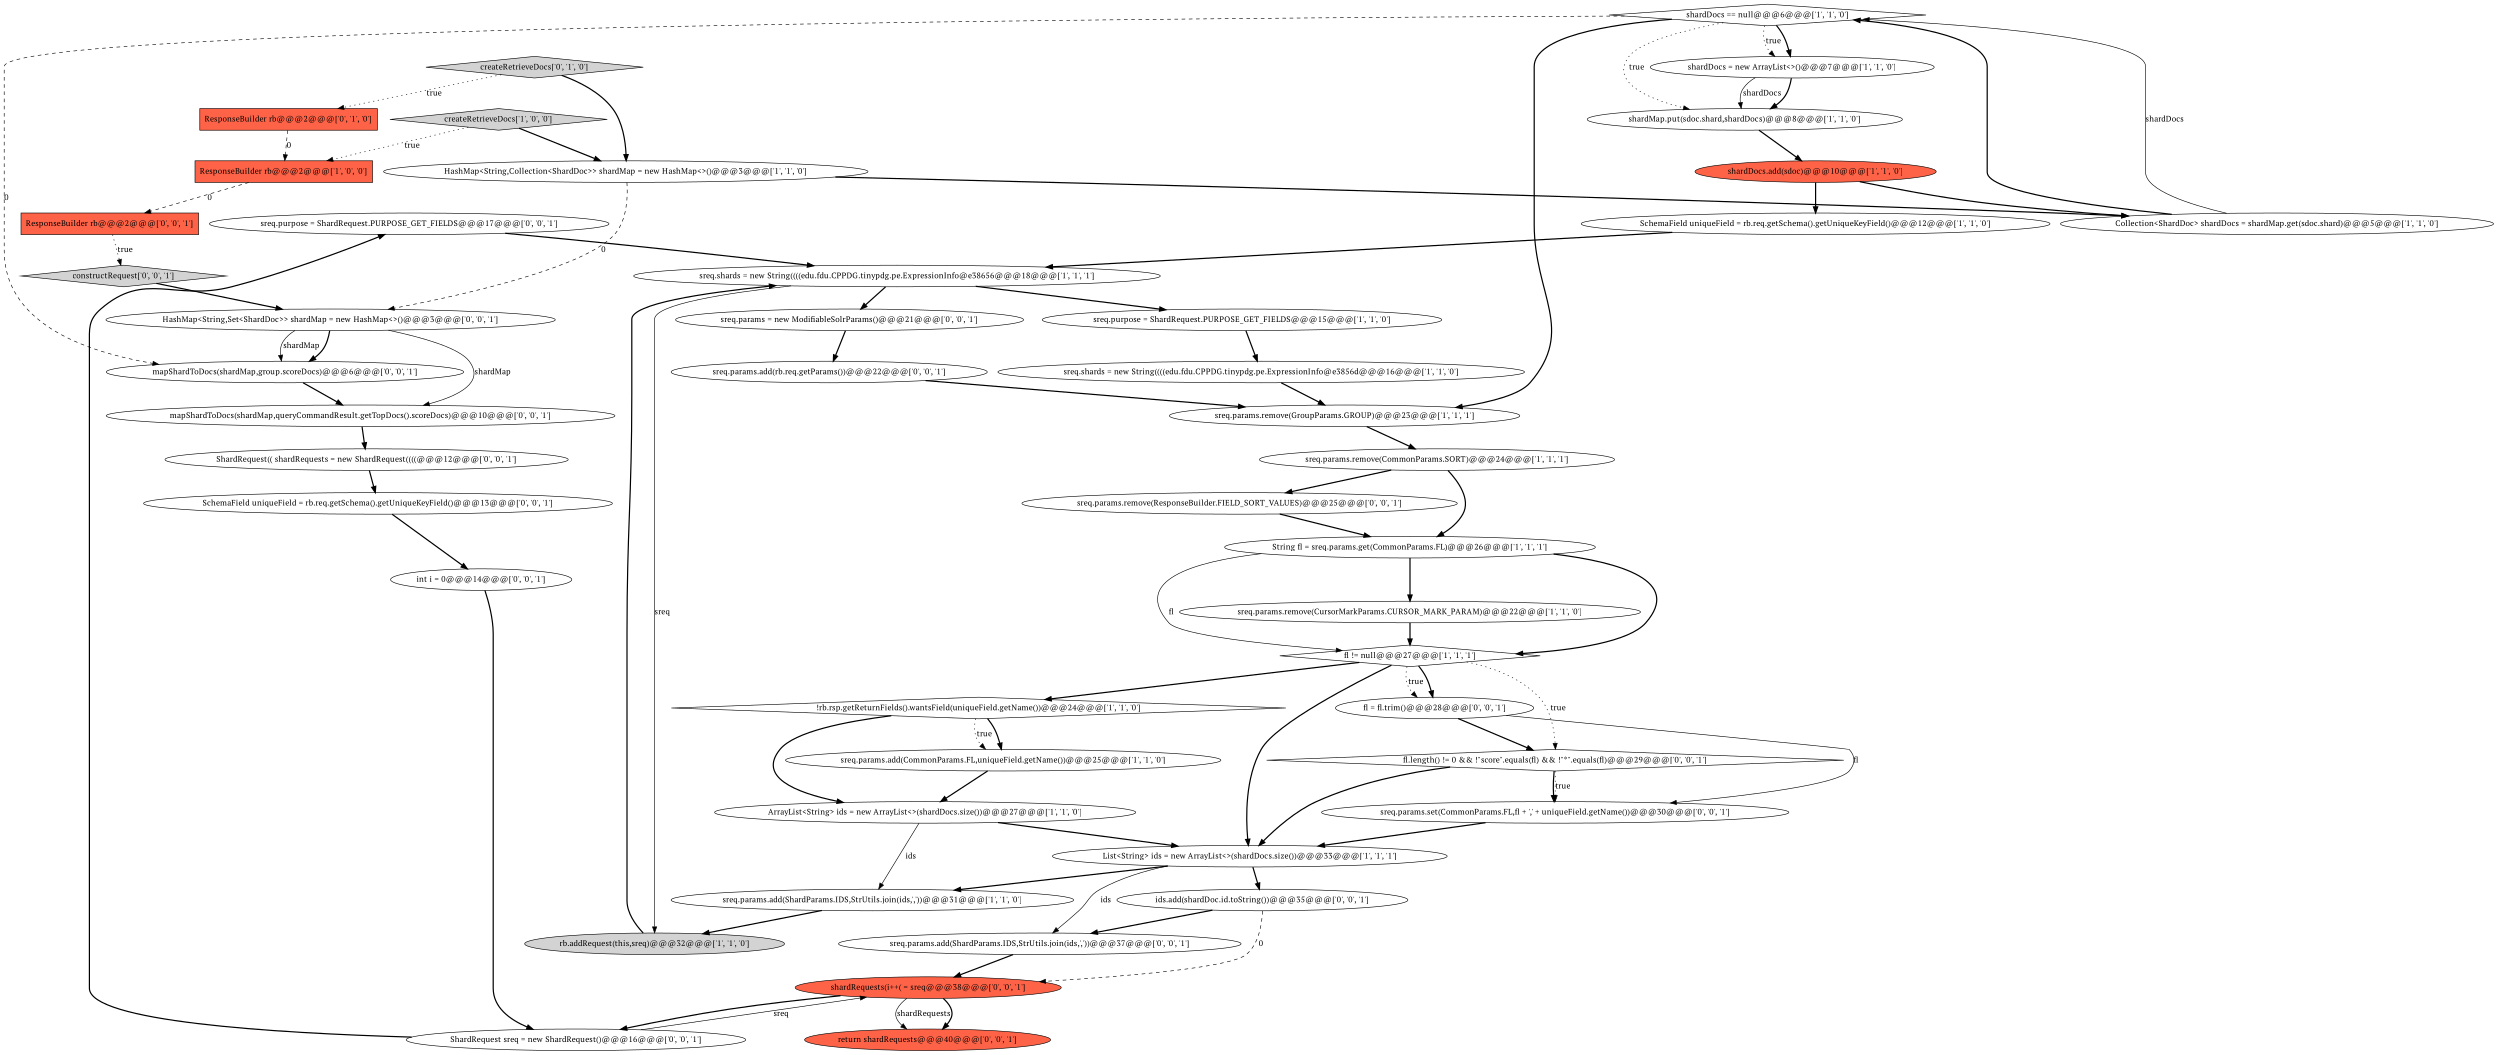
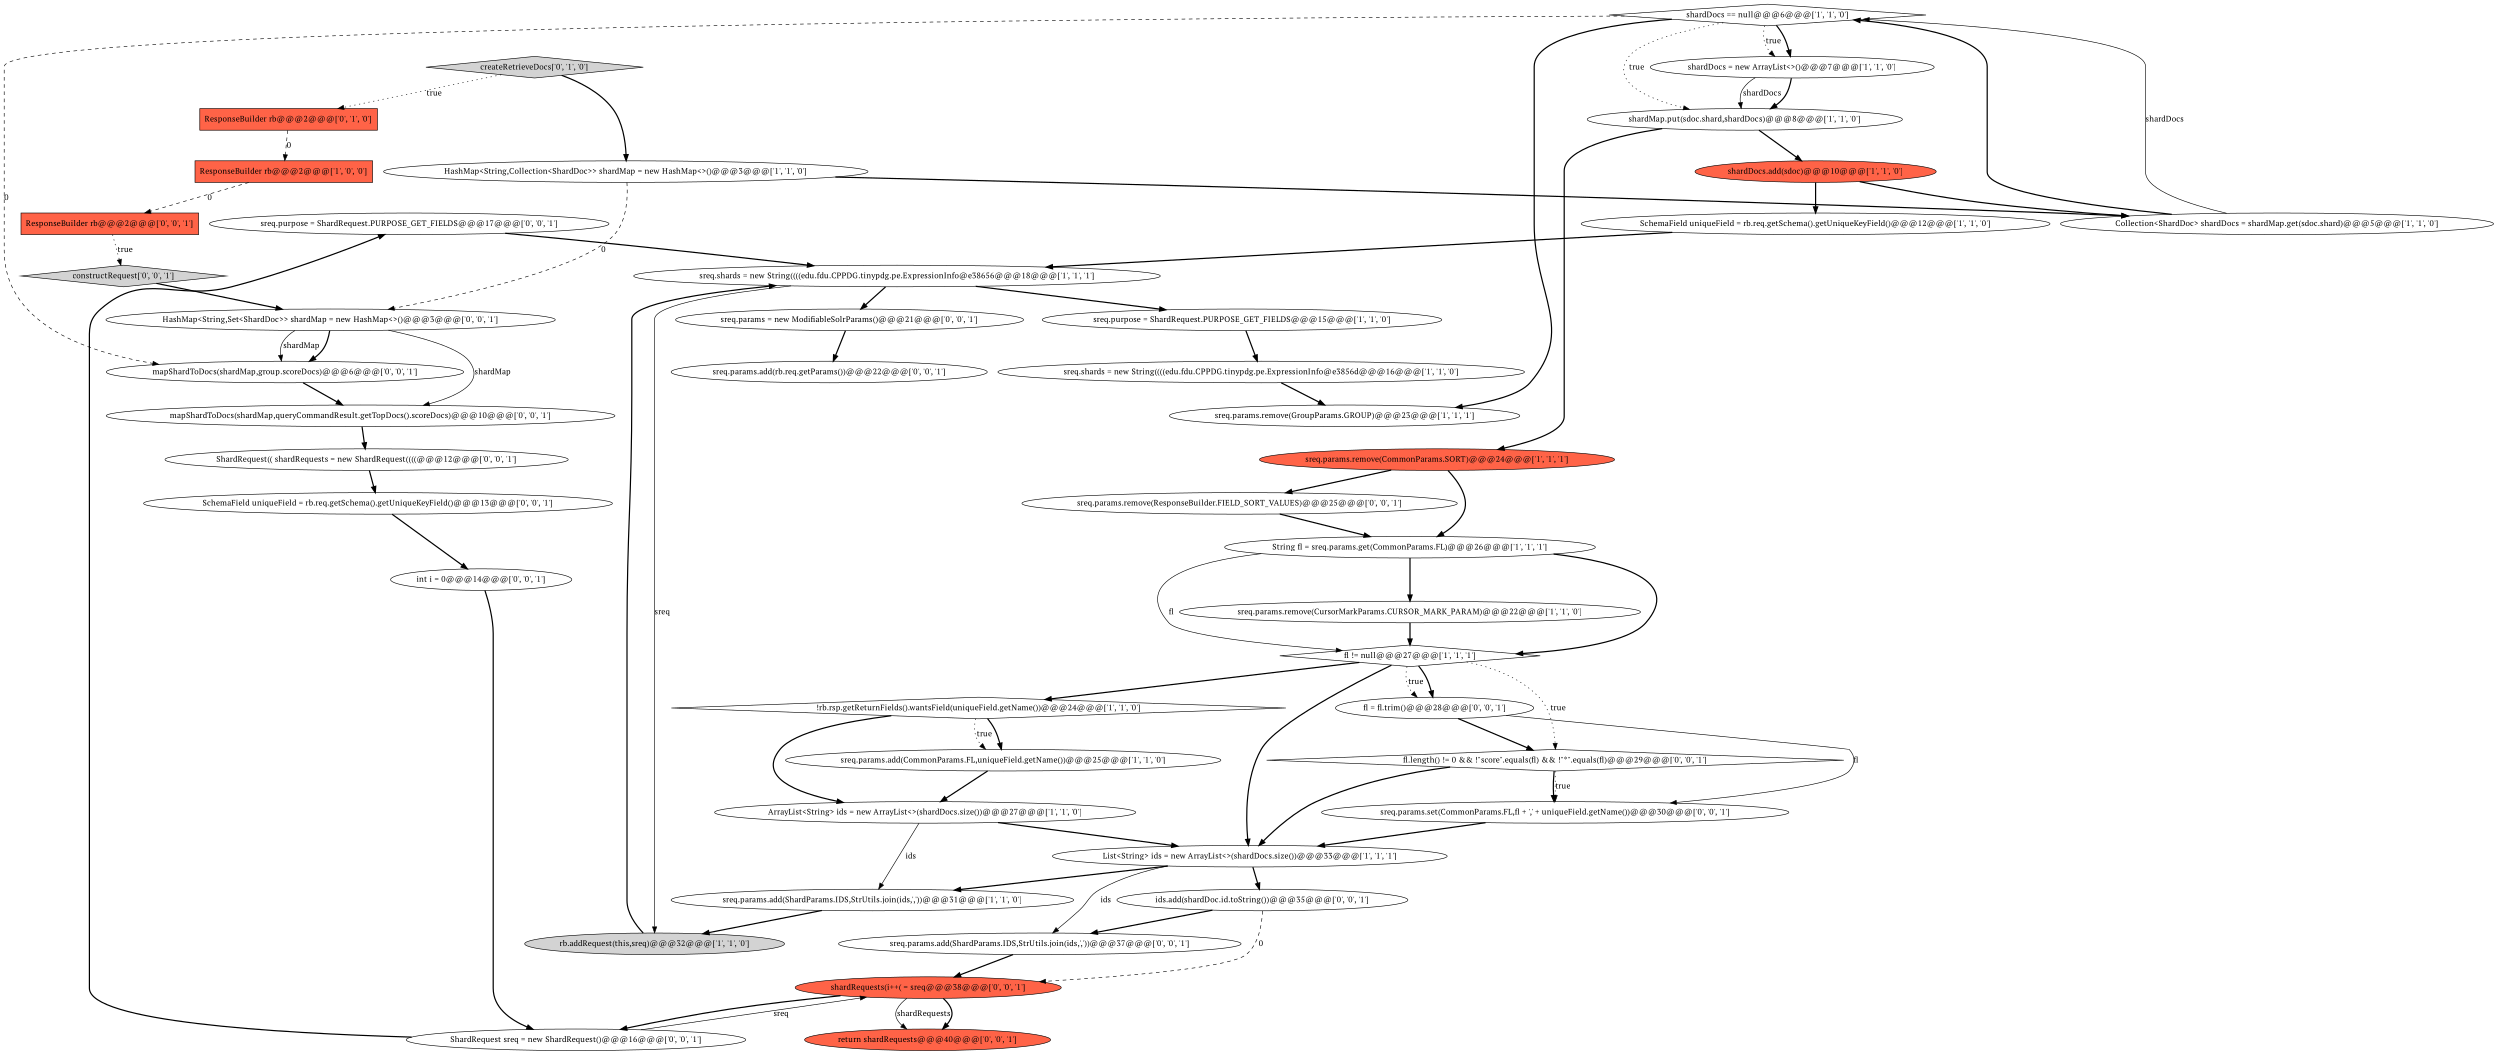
(499, 119) -> none
(1082, 393) -> none
(1388, 436) -> (1564, 273)
(1437, 460) -> (1437, 460)
